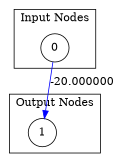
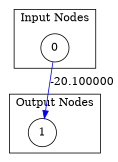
(82, 82) -> (82, 82)
